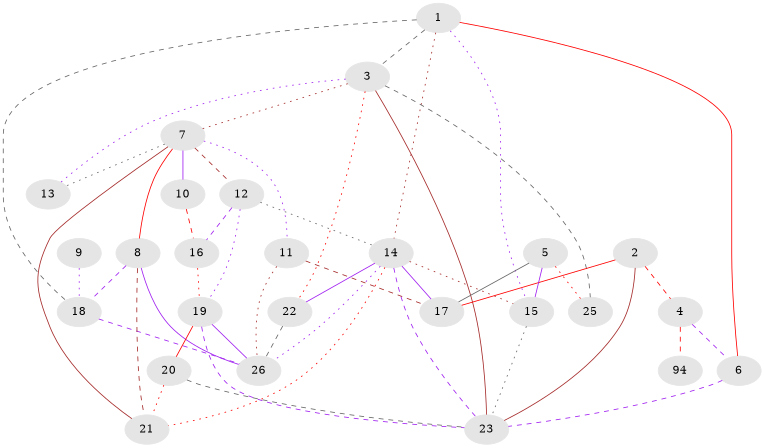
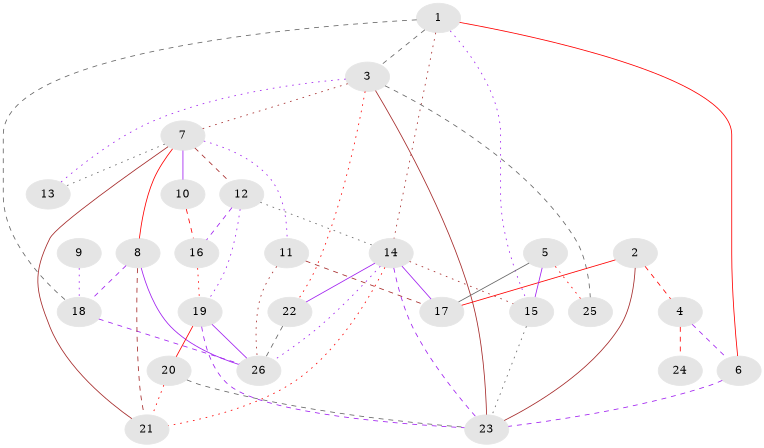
(680, 371) -> (680, 371)
